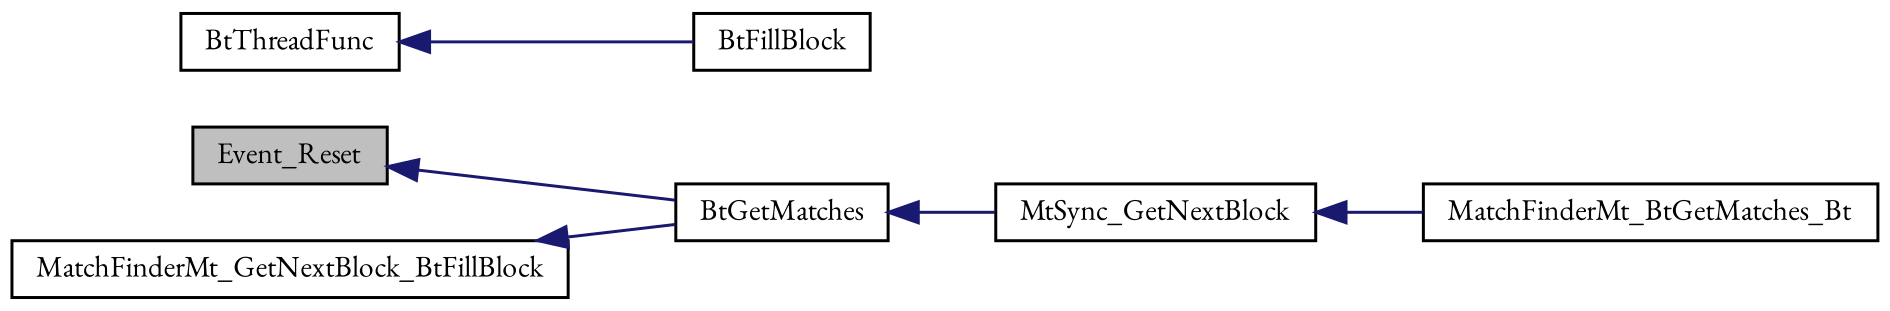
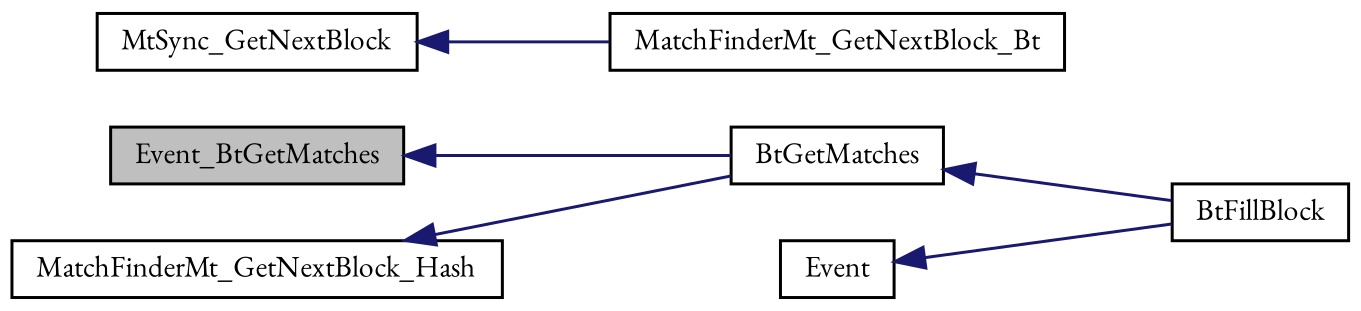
(290, 42) -> (837, 269)
(290, 155) -> (257, 155)
(957, 212) -> (1073, 187)
(1651, 212) -> (837, 42)
(290, 269) -> (257, 269)
